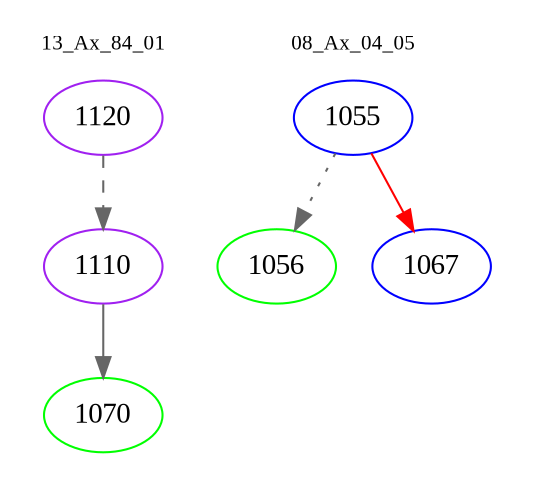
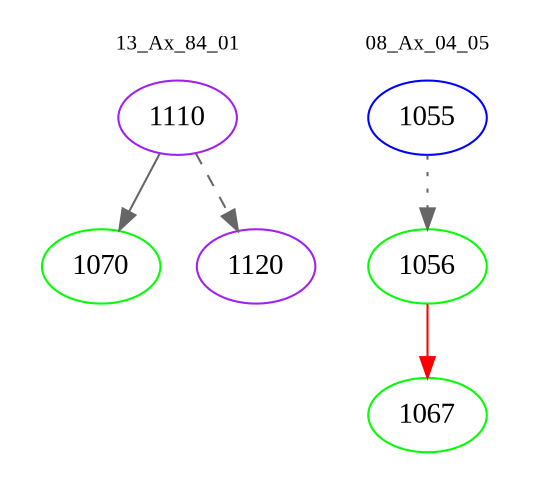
(103, 182) -> (212, 183)
(387, 183) -> (428, 331)
(432, 266) -> (428, 415)
